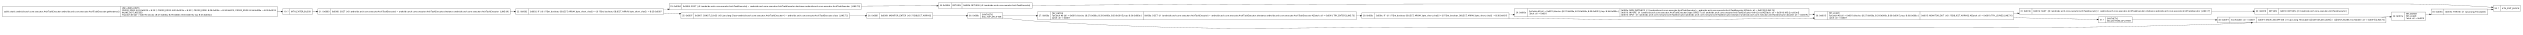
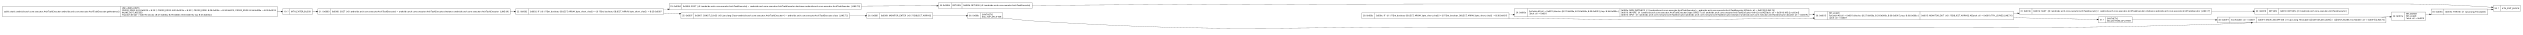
(1197, 16) -> none
